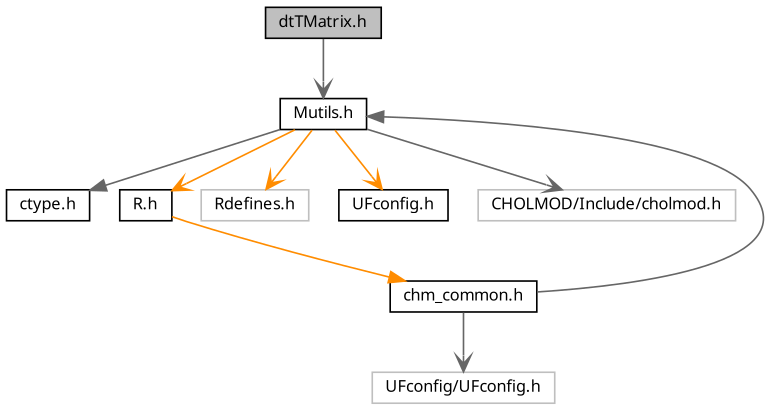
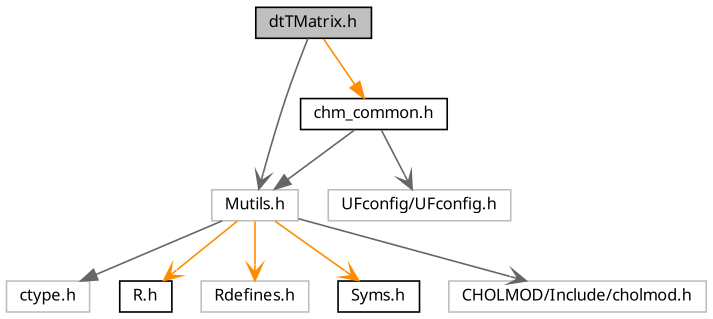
(323, 114) -> (255, 205)
(48, 205) -> (48, 297)
(393, 205) -> (379, 297)
(280, 249) -> (339, 62)
